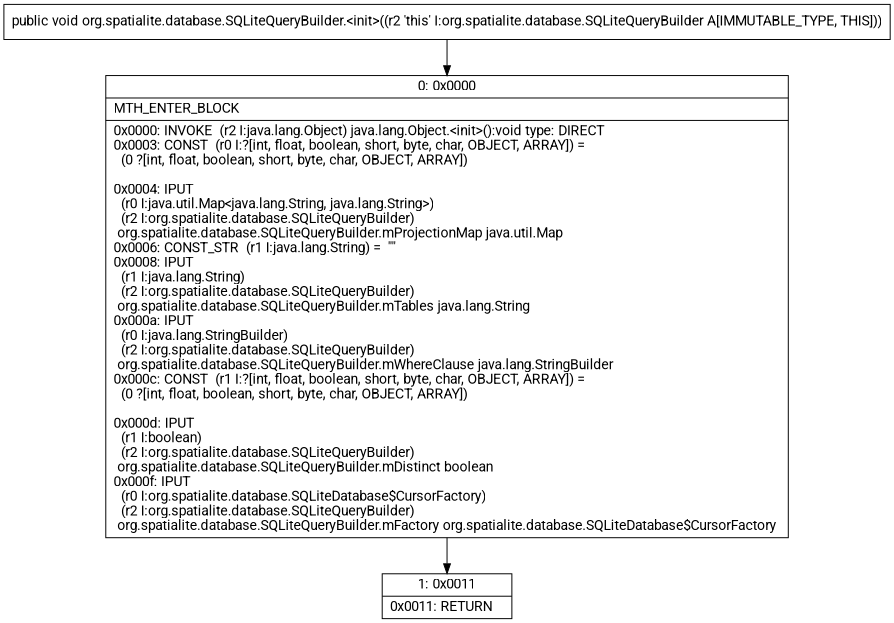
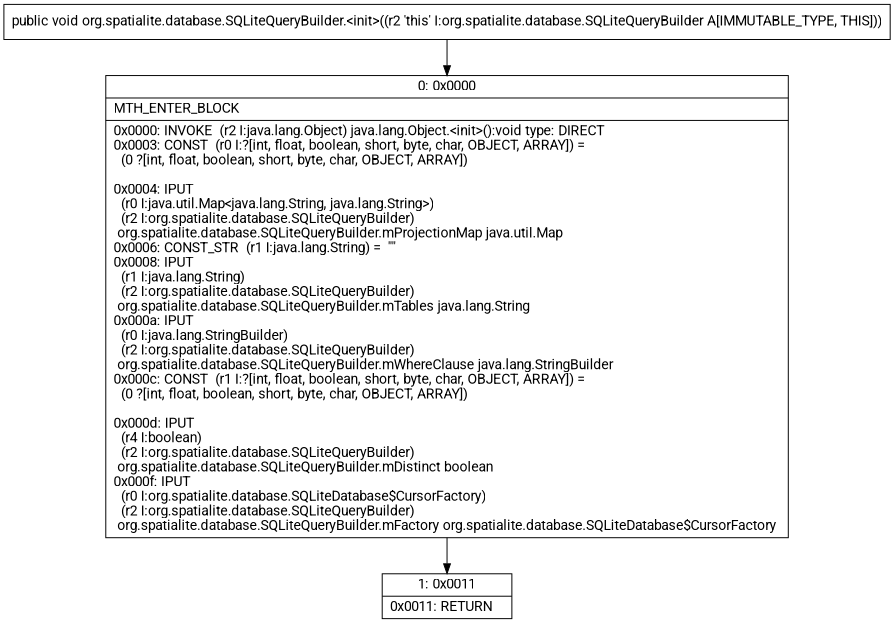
(158, 438) -> (158, 438)
